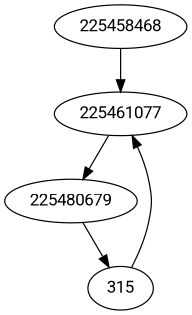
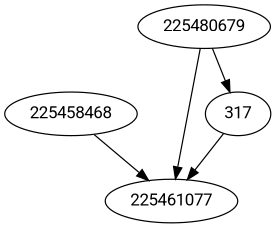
(99, 152) -> (189, 108)
(121, 288) -> (238, 114)
